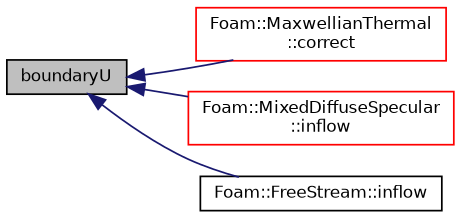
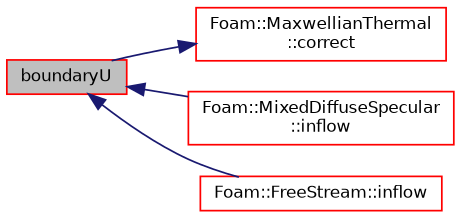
(189, 68) -> (145, 53)
(67, 77) -> (67, 77)
(321, 194) -> (321, 194)
